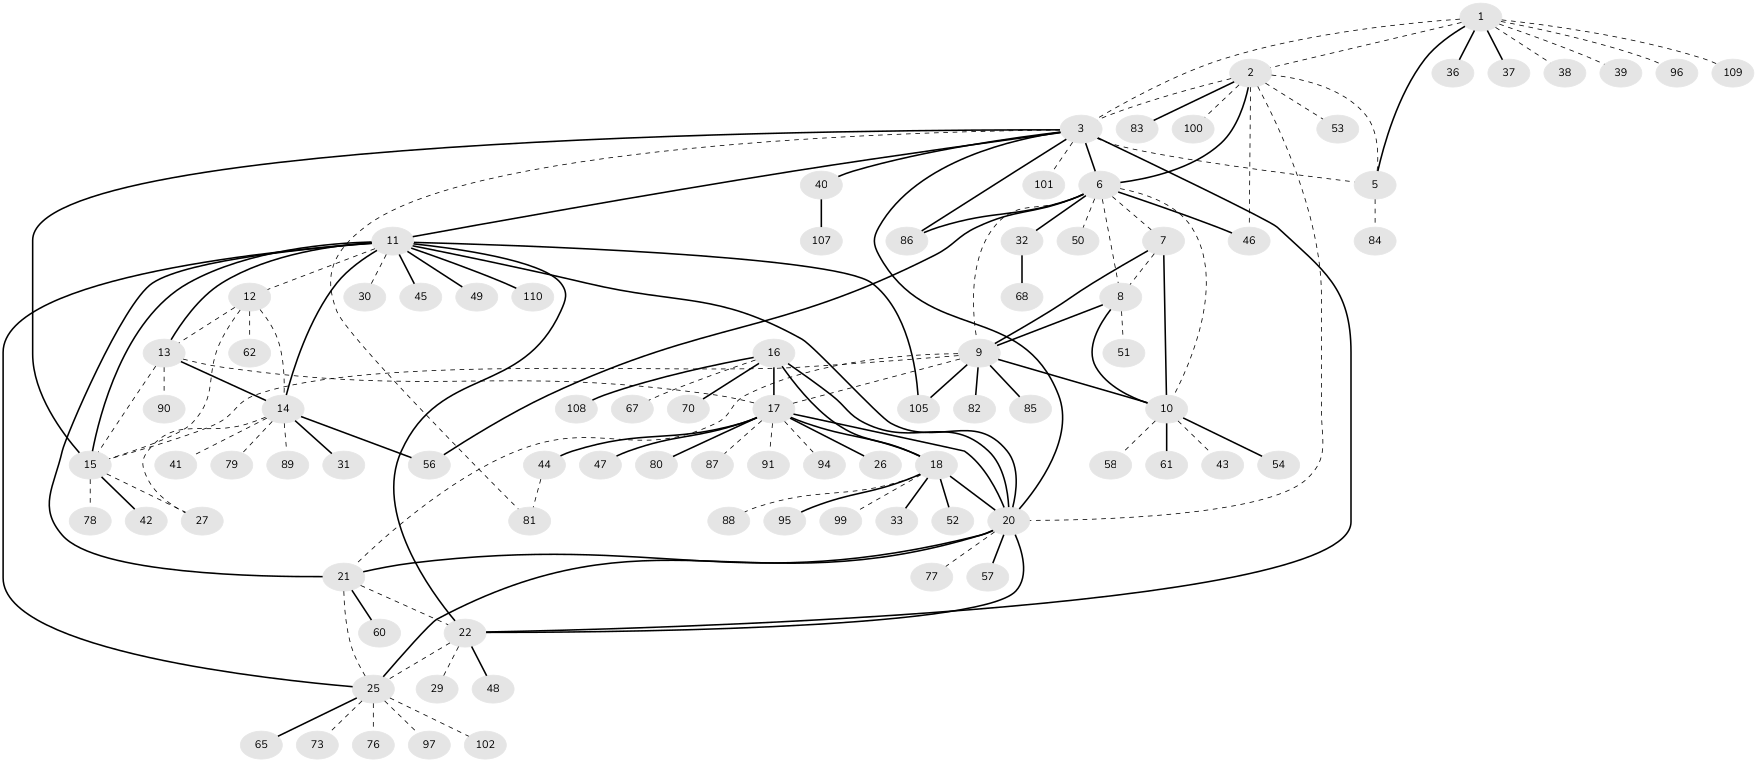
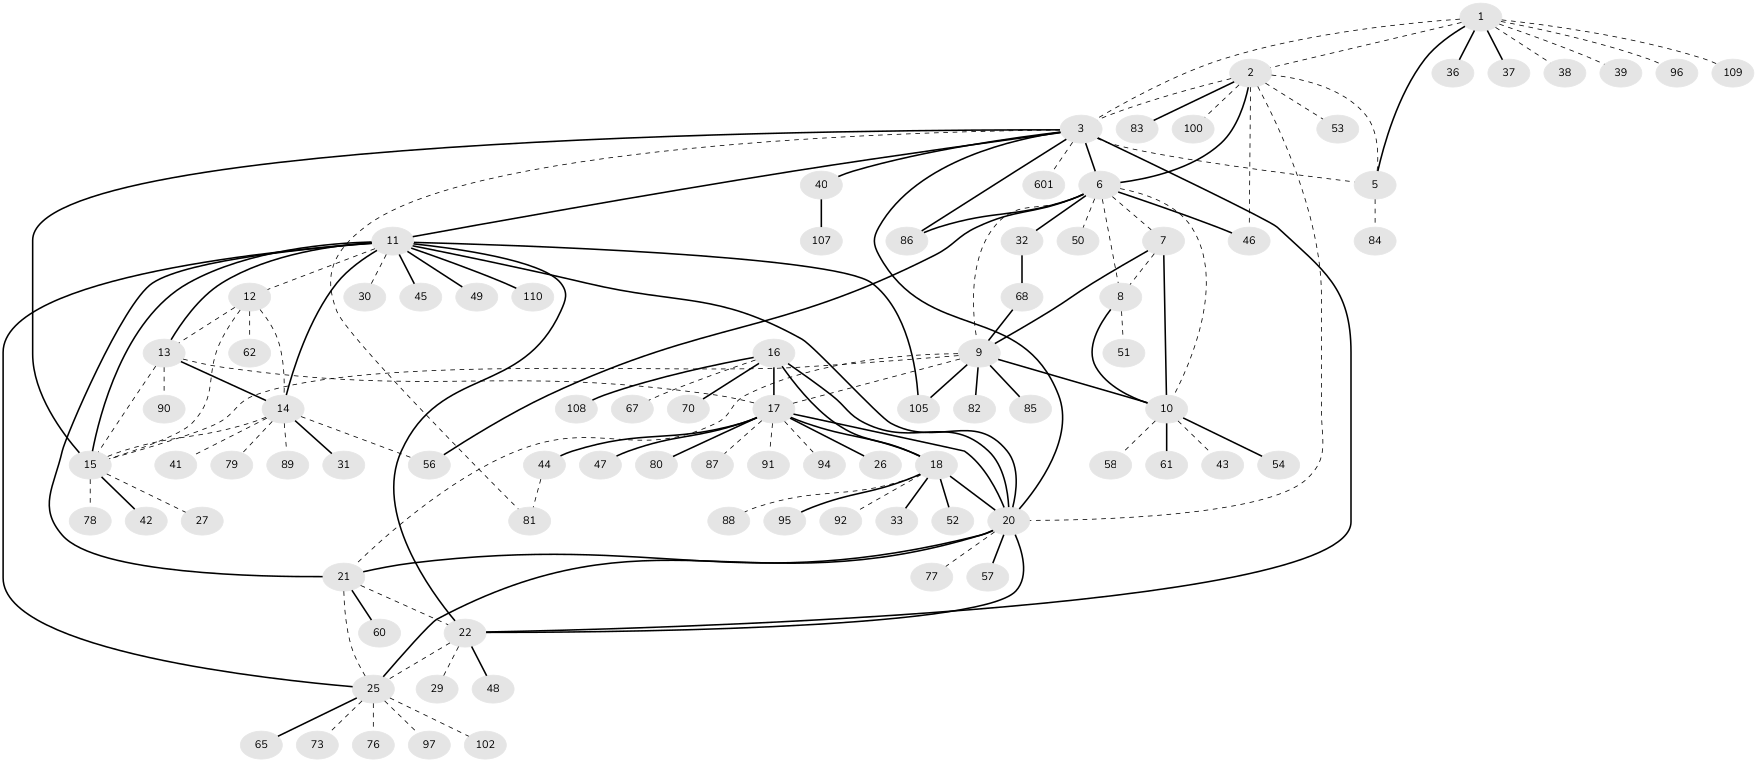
(1044, 185) -> (1044, 185)
(1050, 325) -> (1001, 325)
(356, 437) -> (356, 437)
(146, 454) -> (207, 434)
(841, 521) -> (841, 521)
